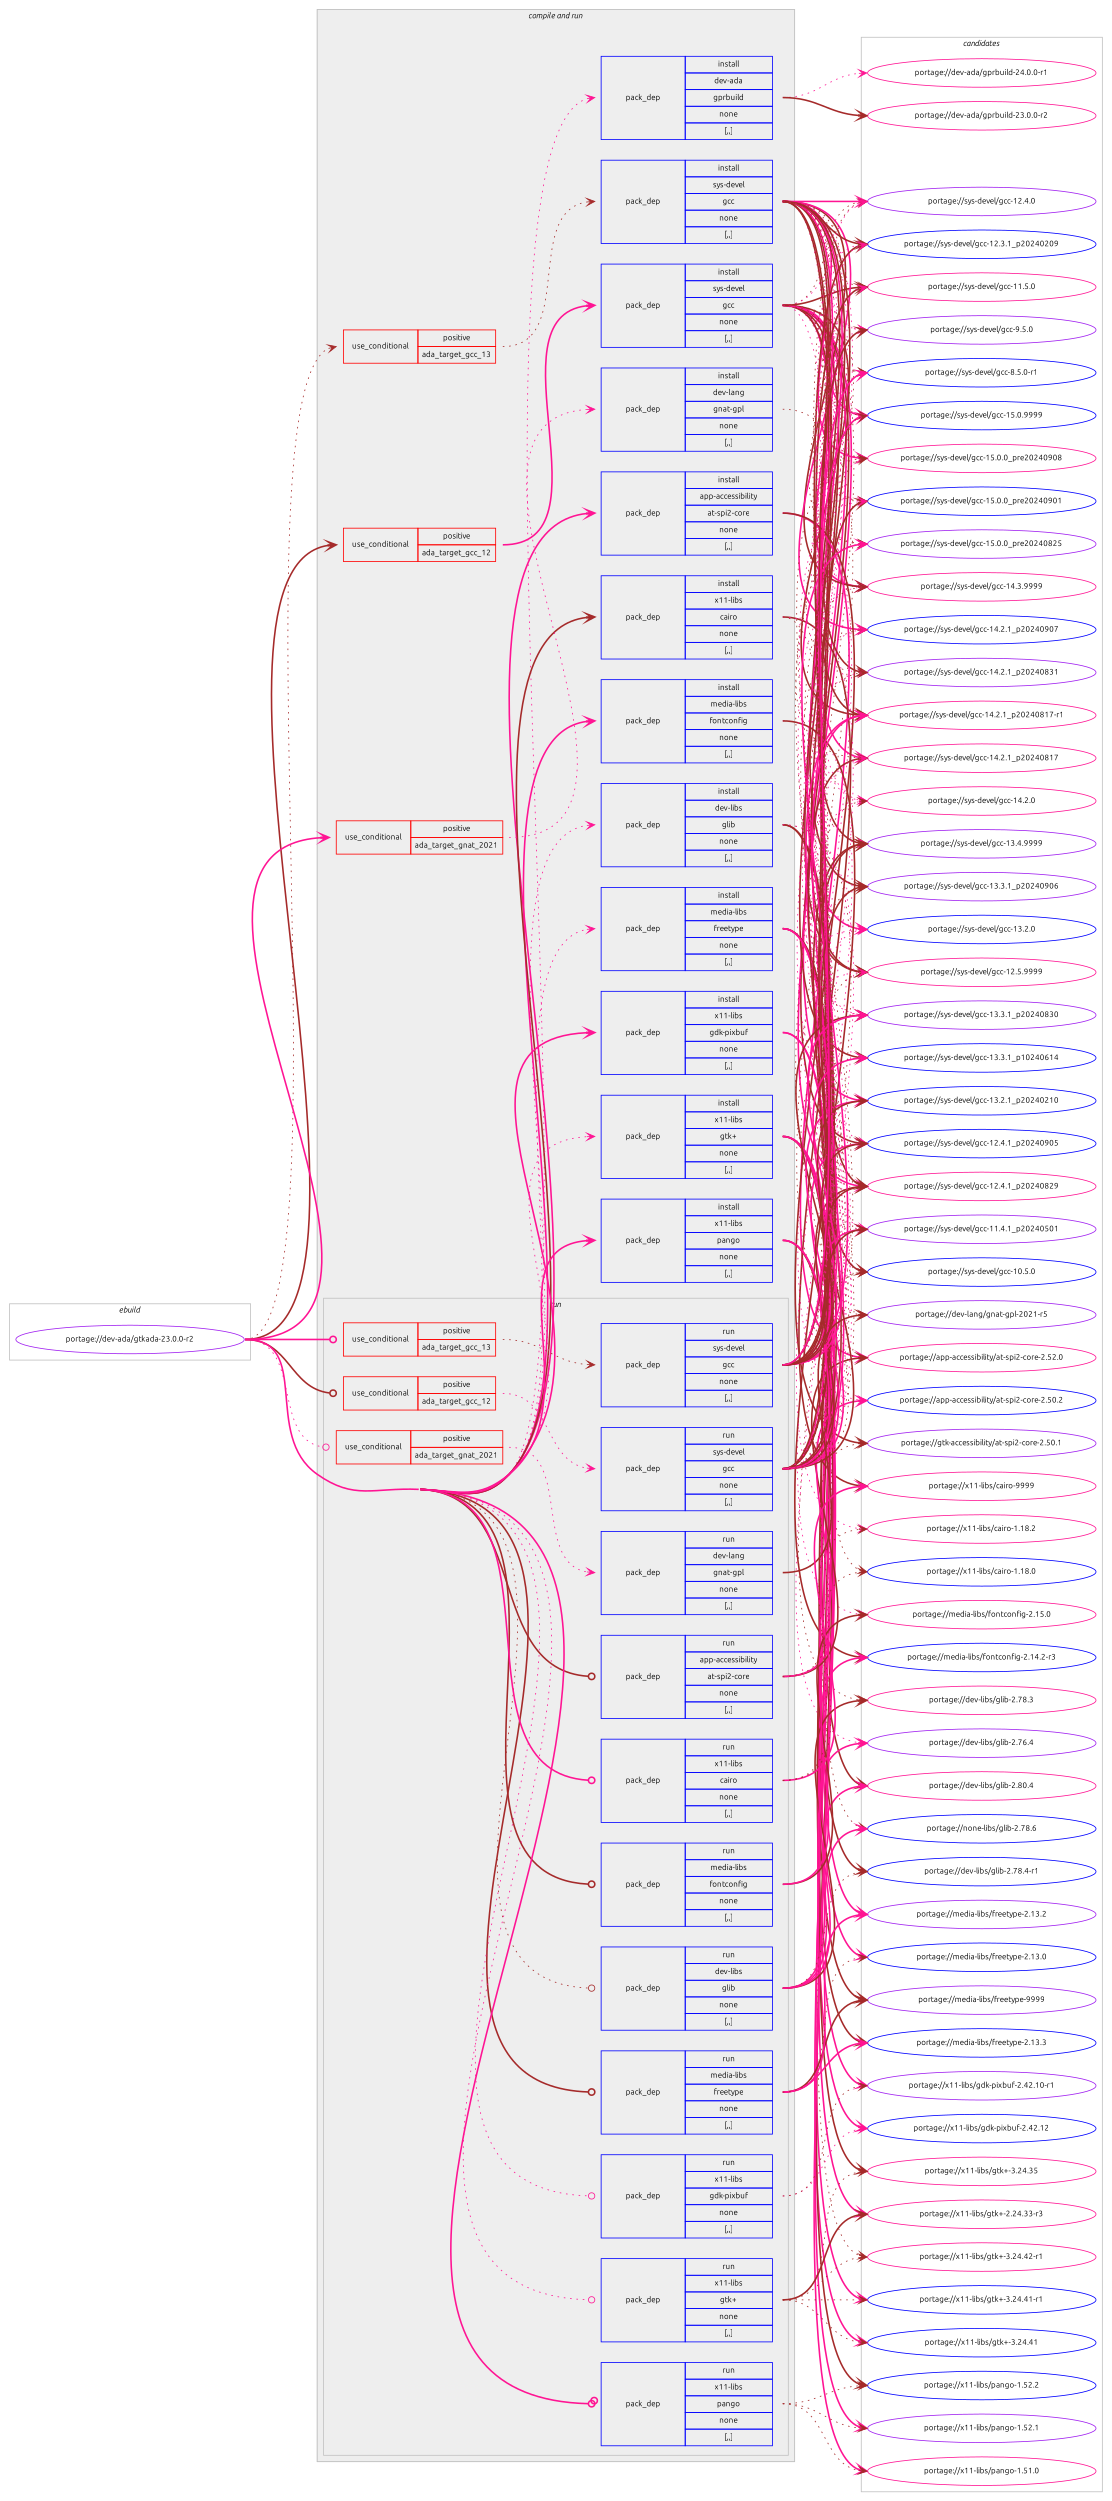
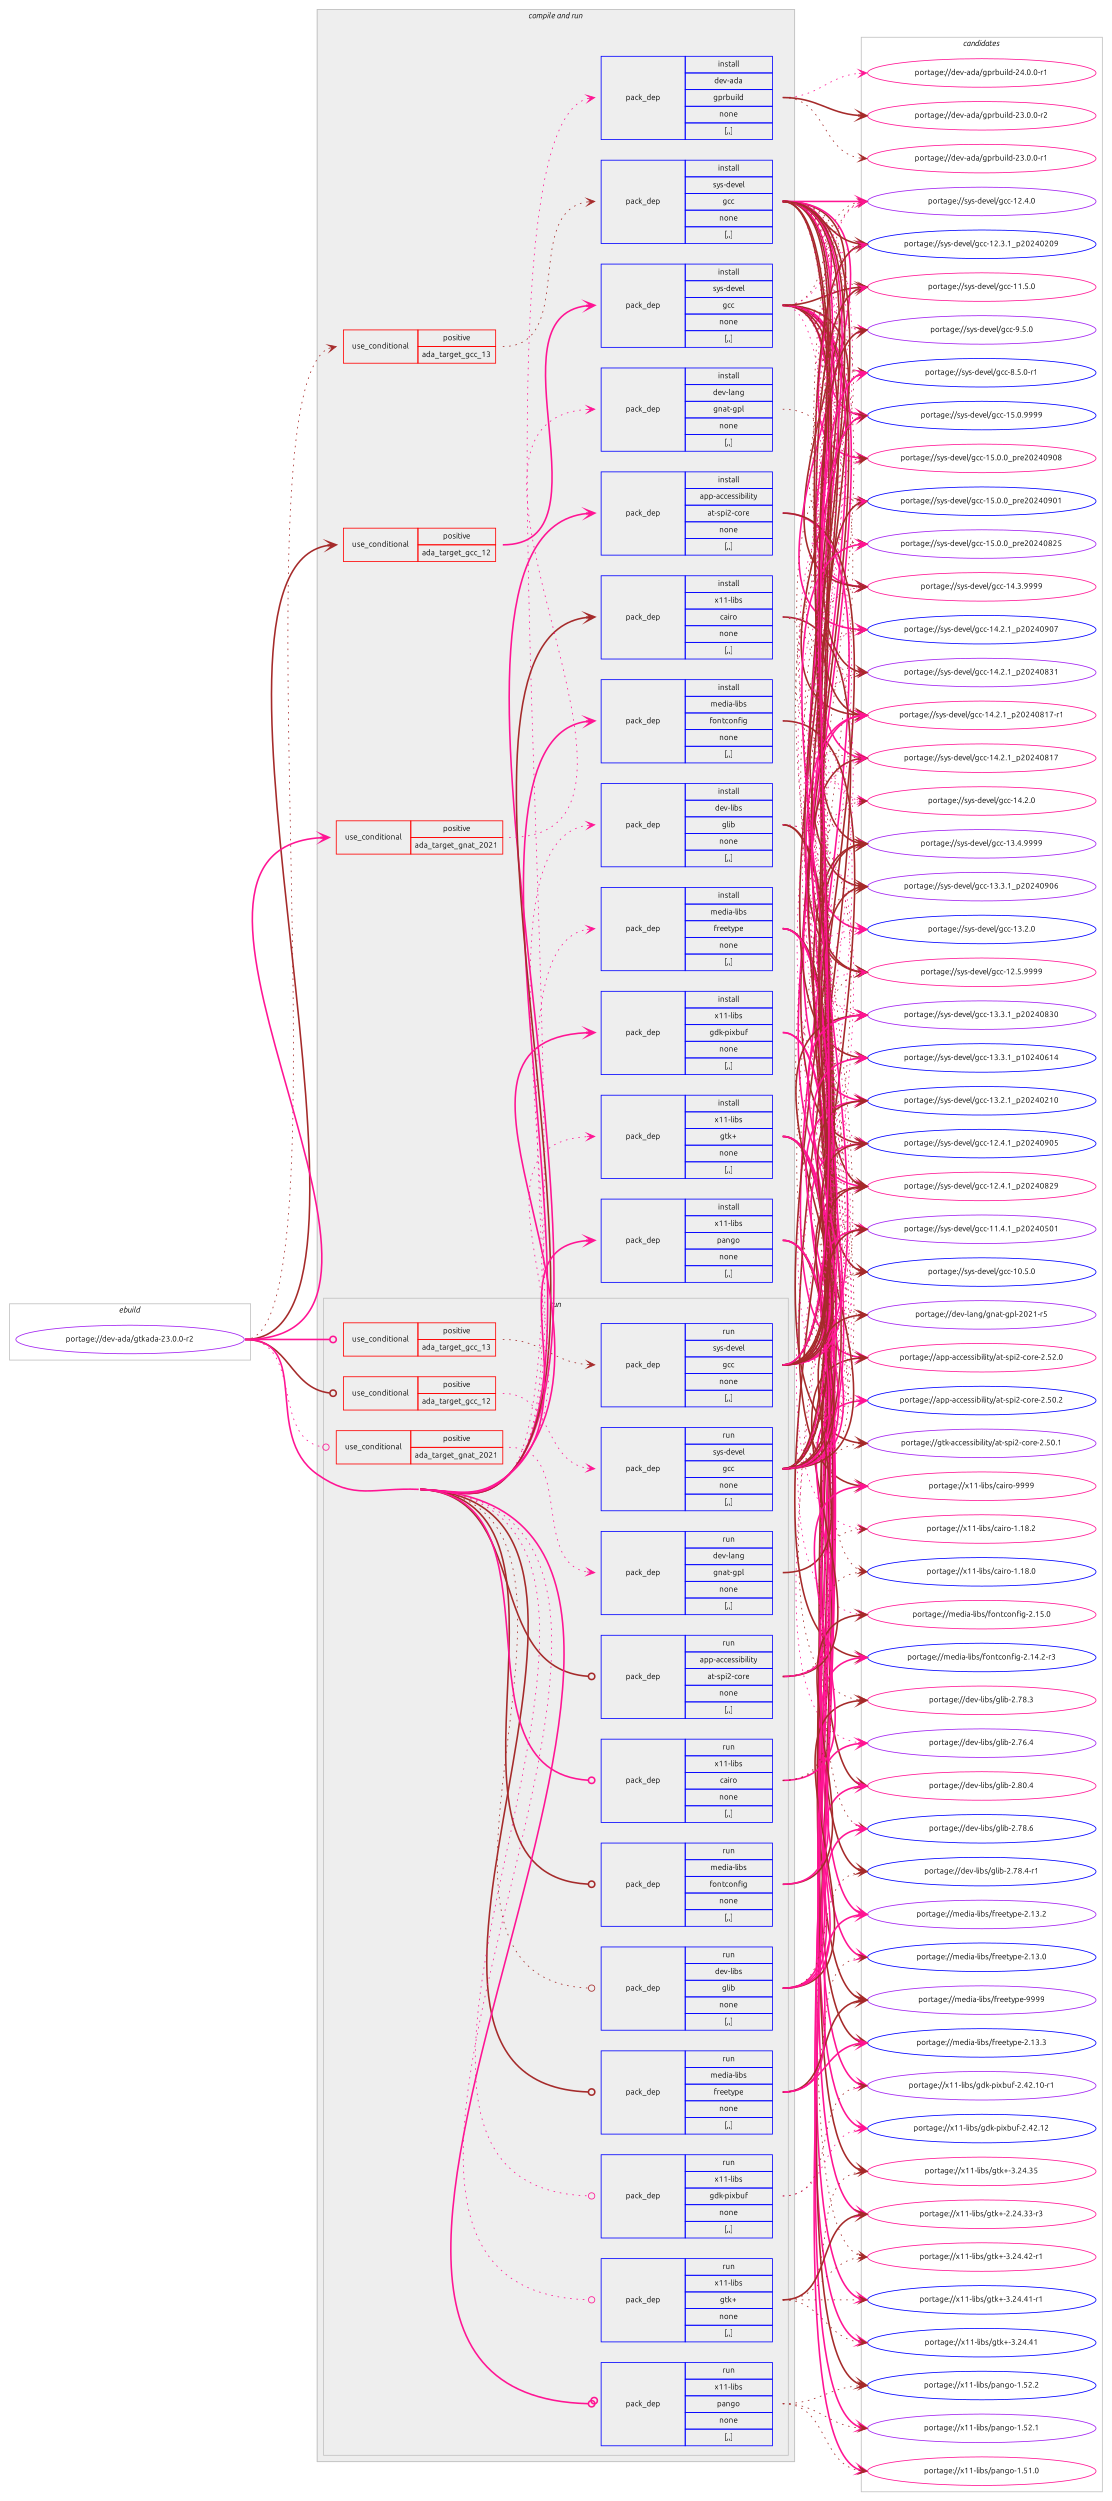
none -> (982, 159)
(982, 1829) -> (982, 1829)
